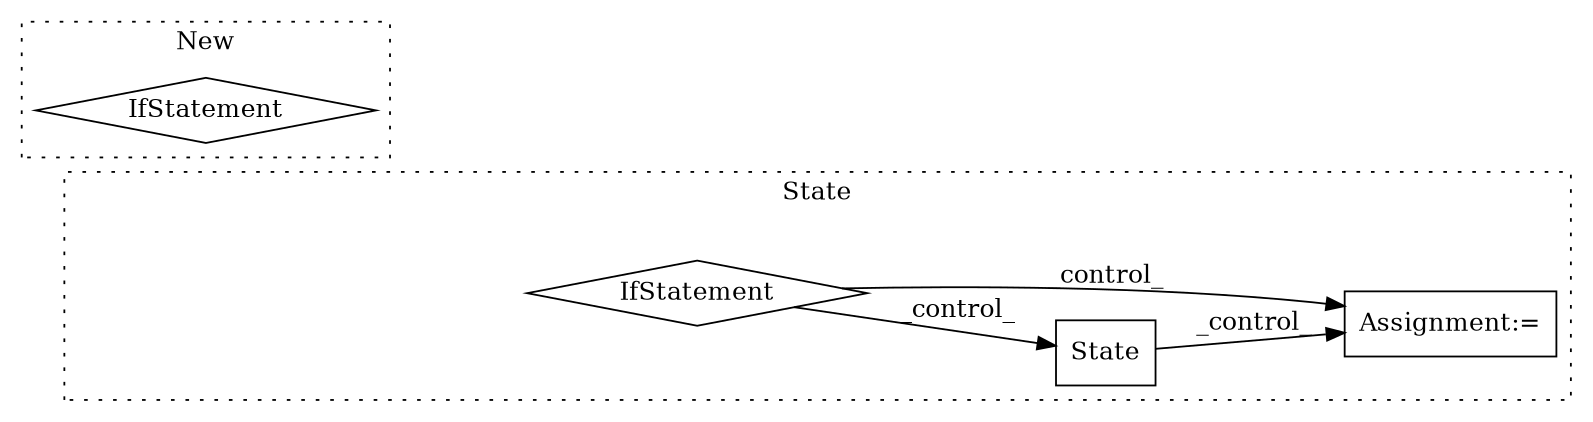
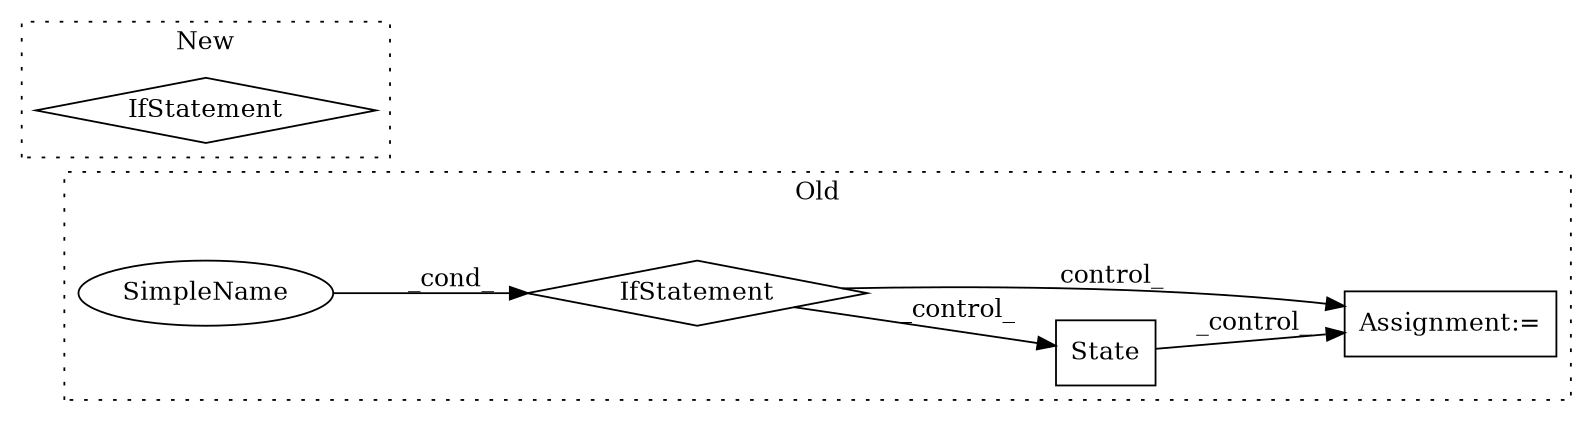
(818, 193) -> (818, 193)
none -> (206, 293)
